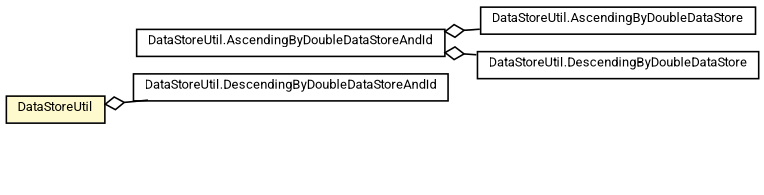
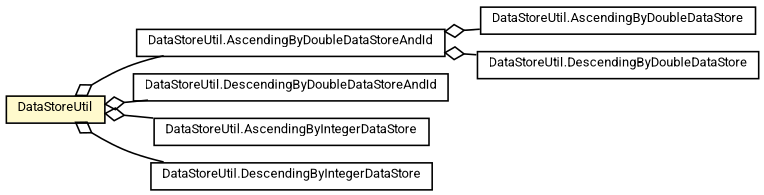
none -> (126, 67)
none -> (291, 131)
none -> (291, 176)
